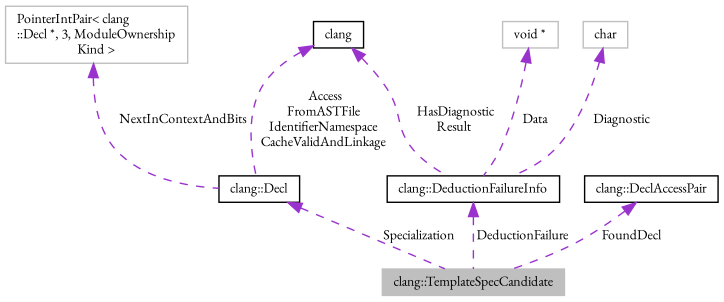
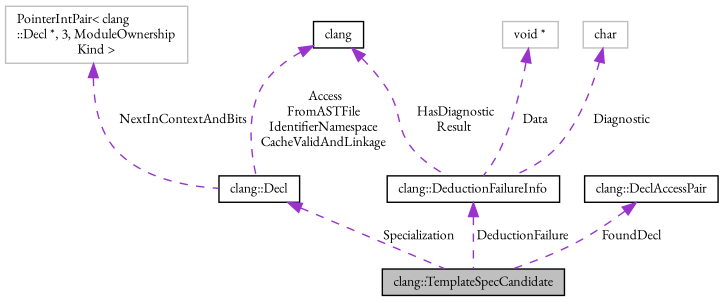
(473, 282) -> (473, 282)
